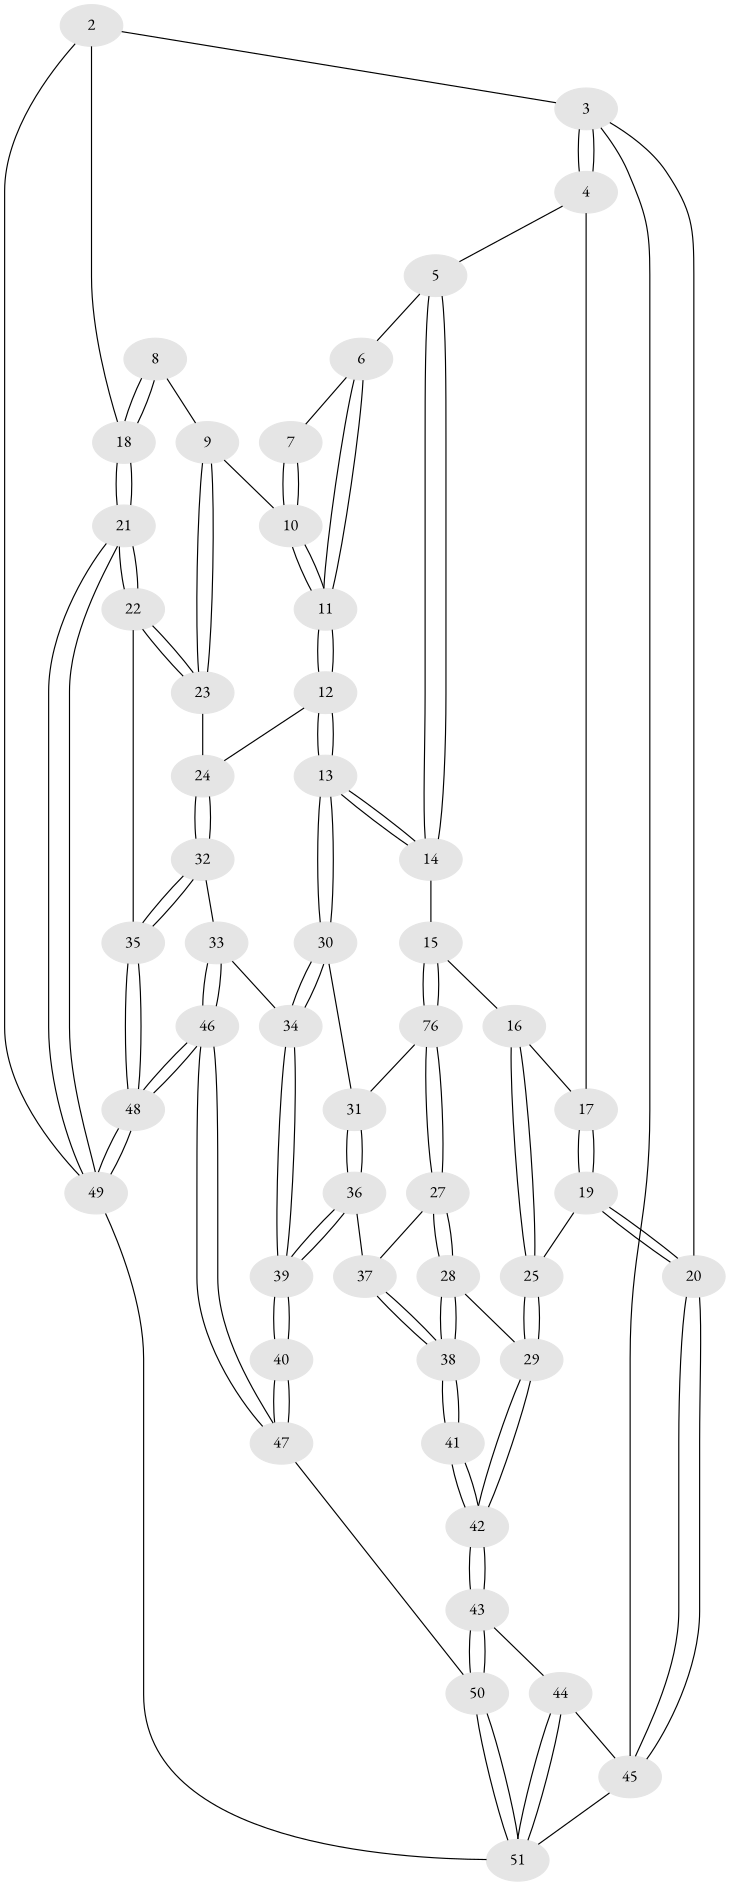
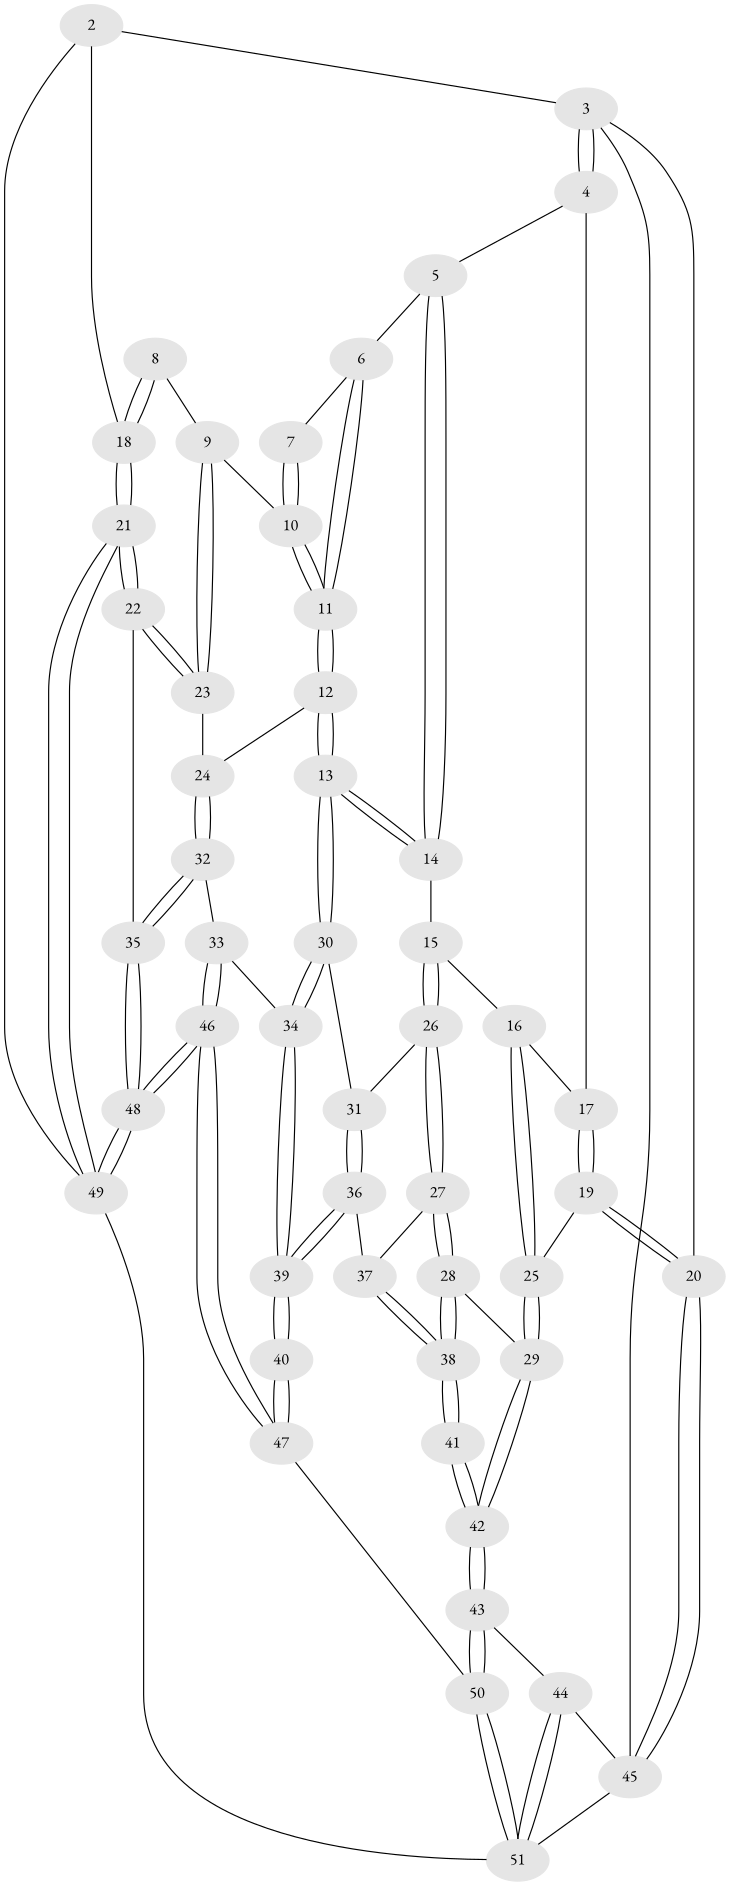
(431, 1026) -> (431, 1026)
